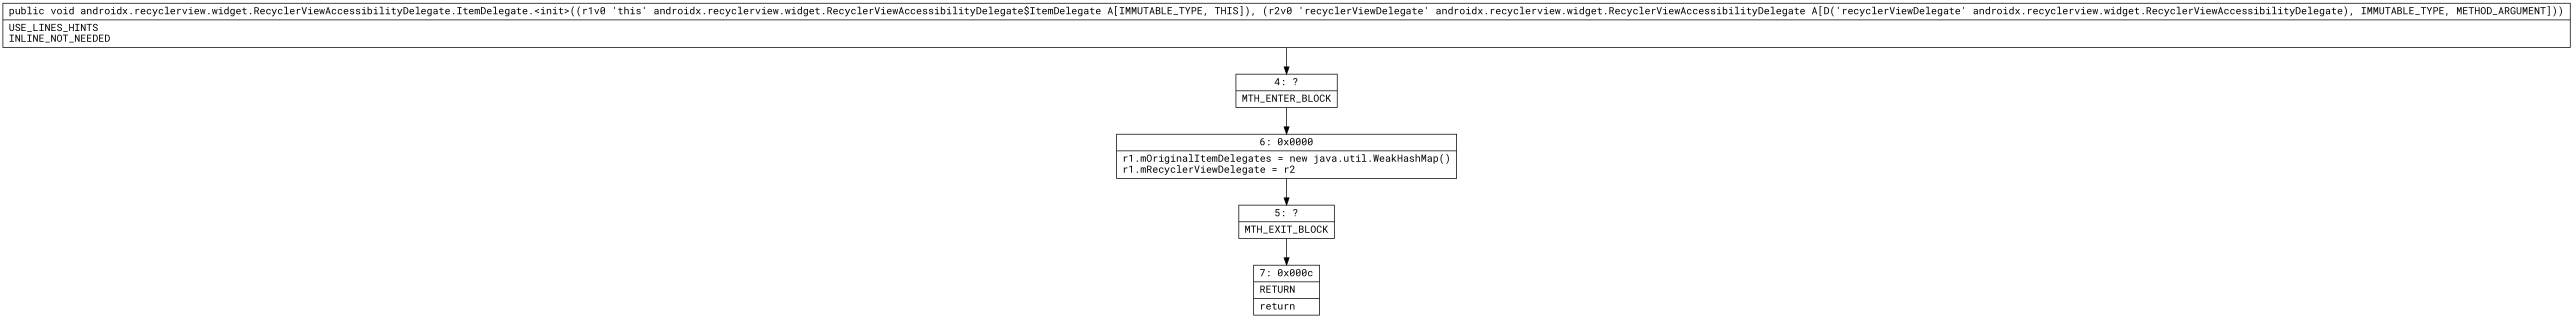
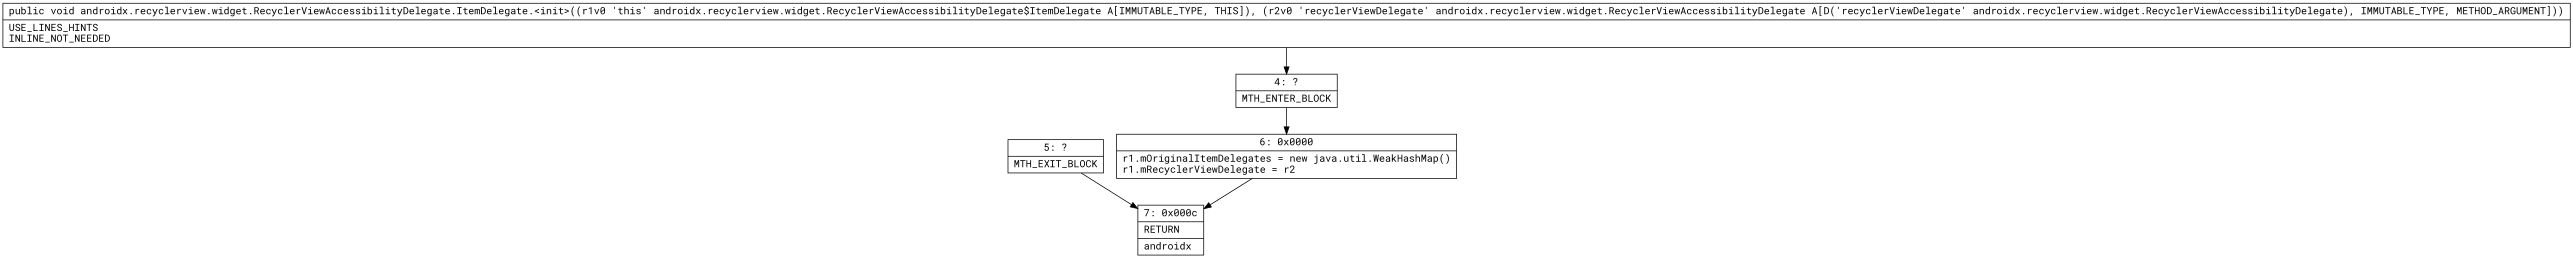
(1287, 188) -> (1231, 192)
(1278, 306) -> (1168, 246)
